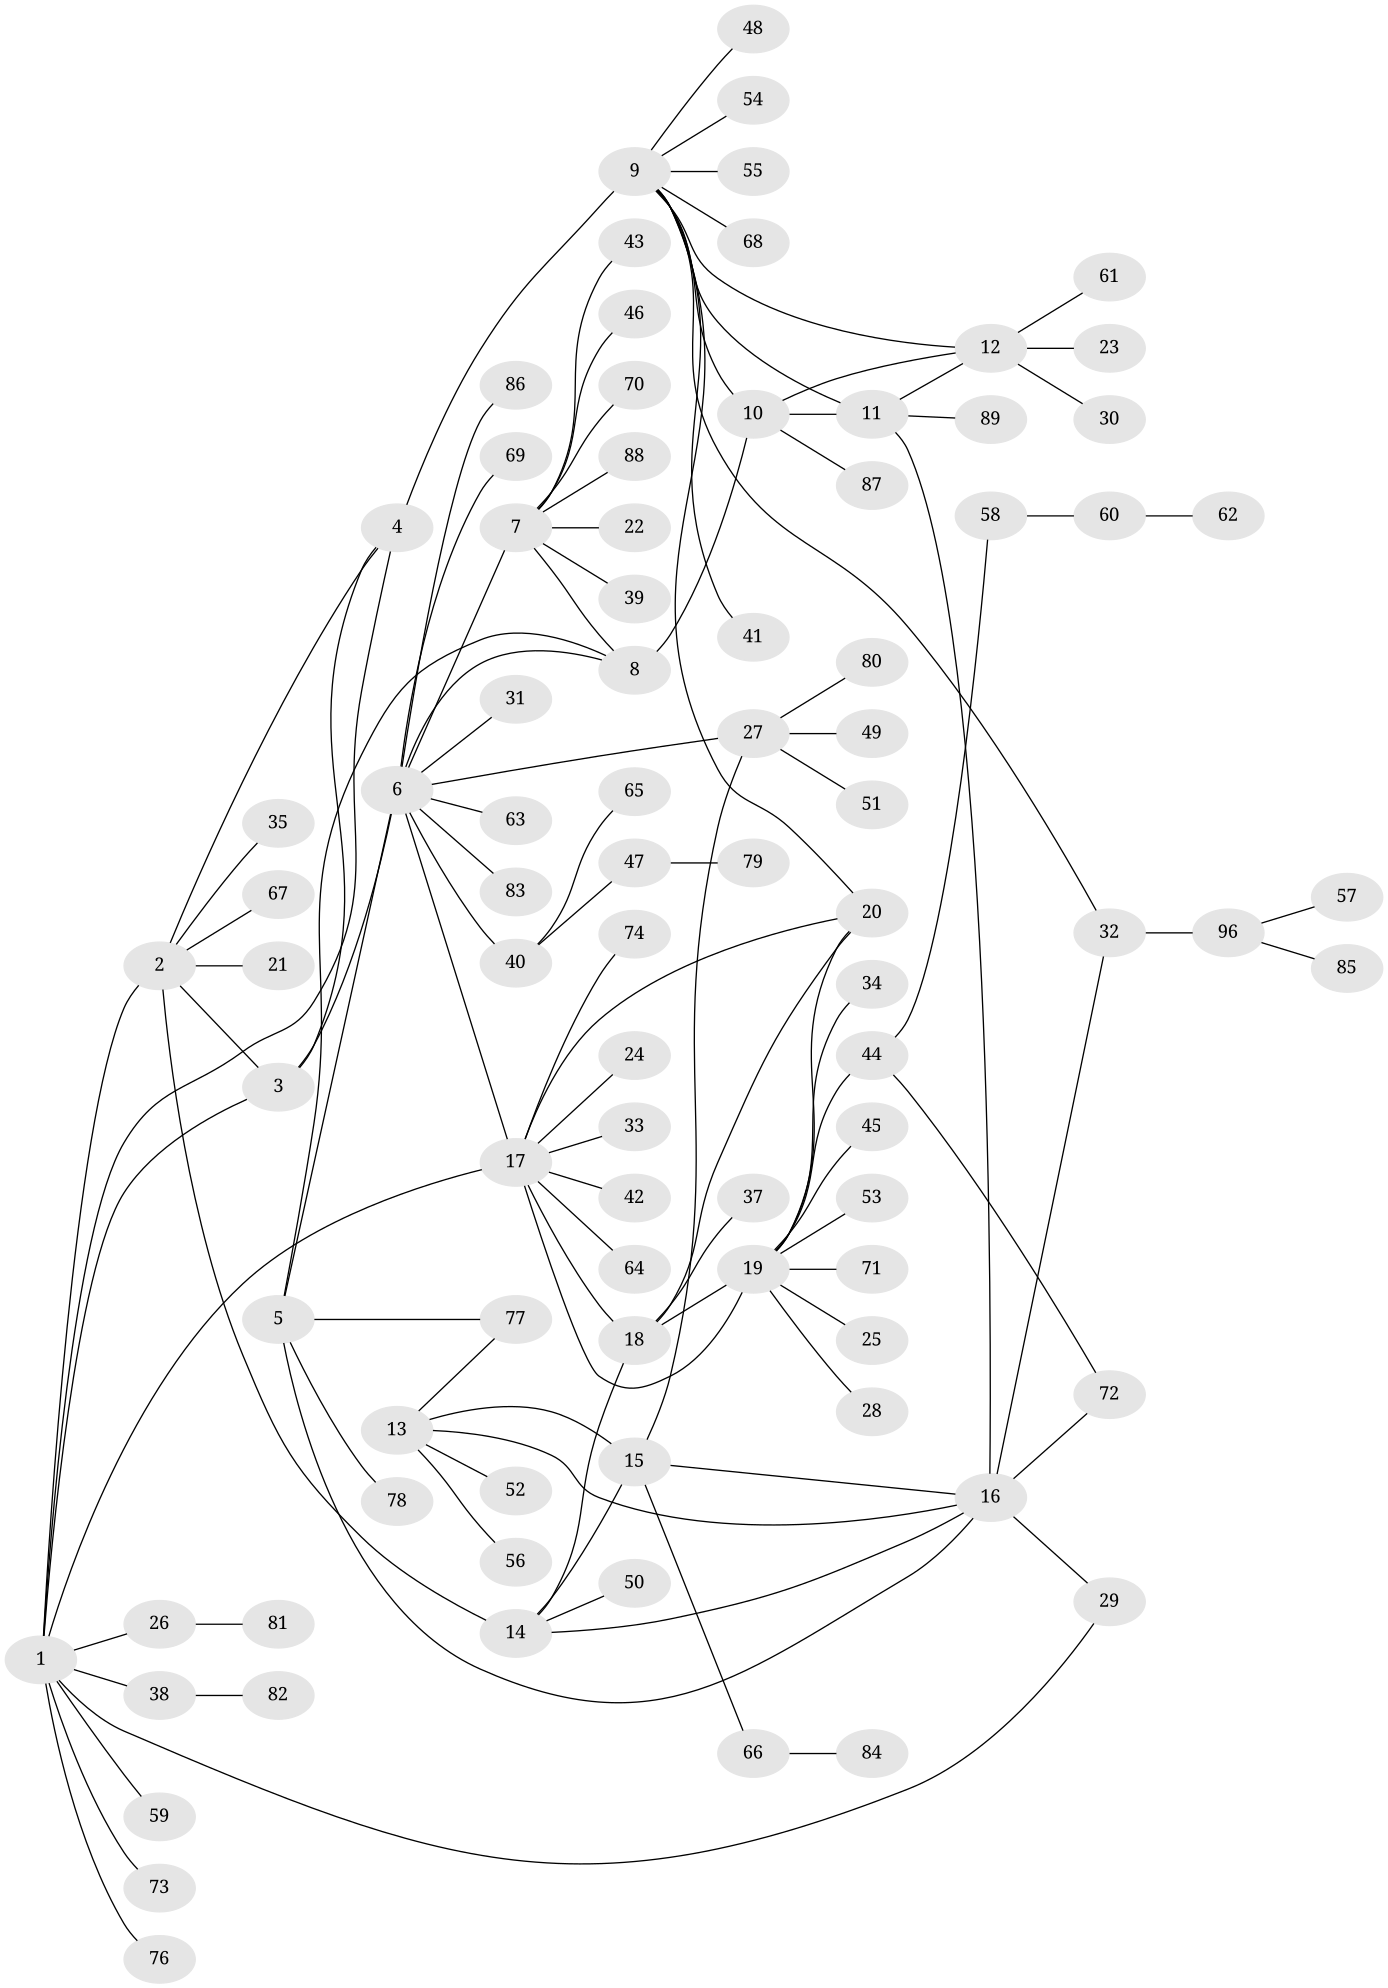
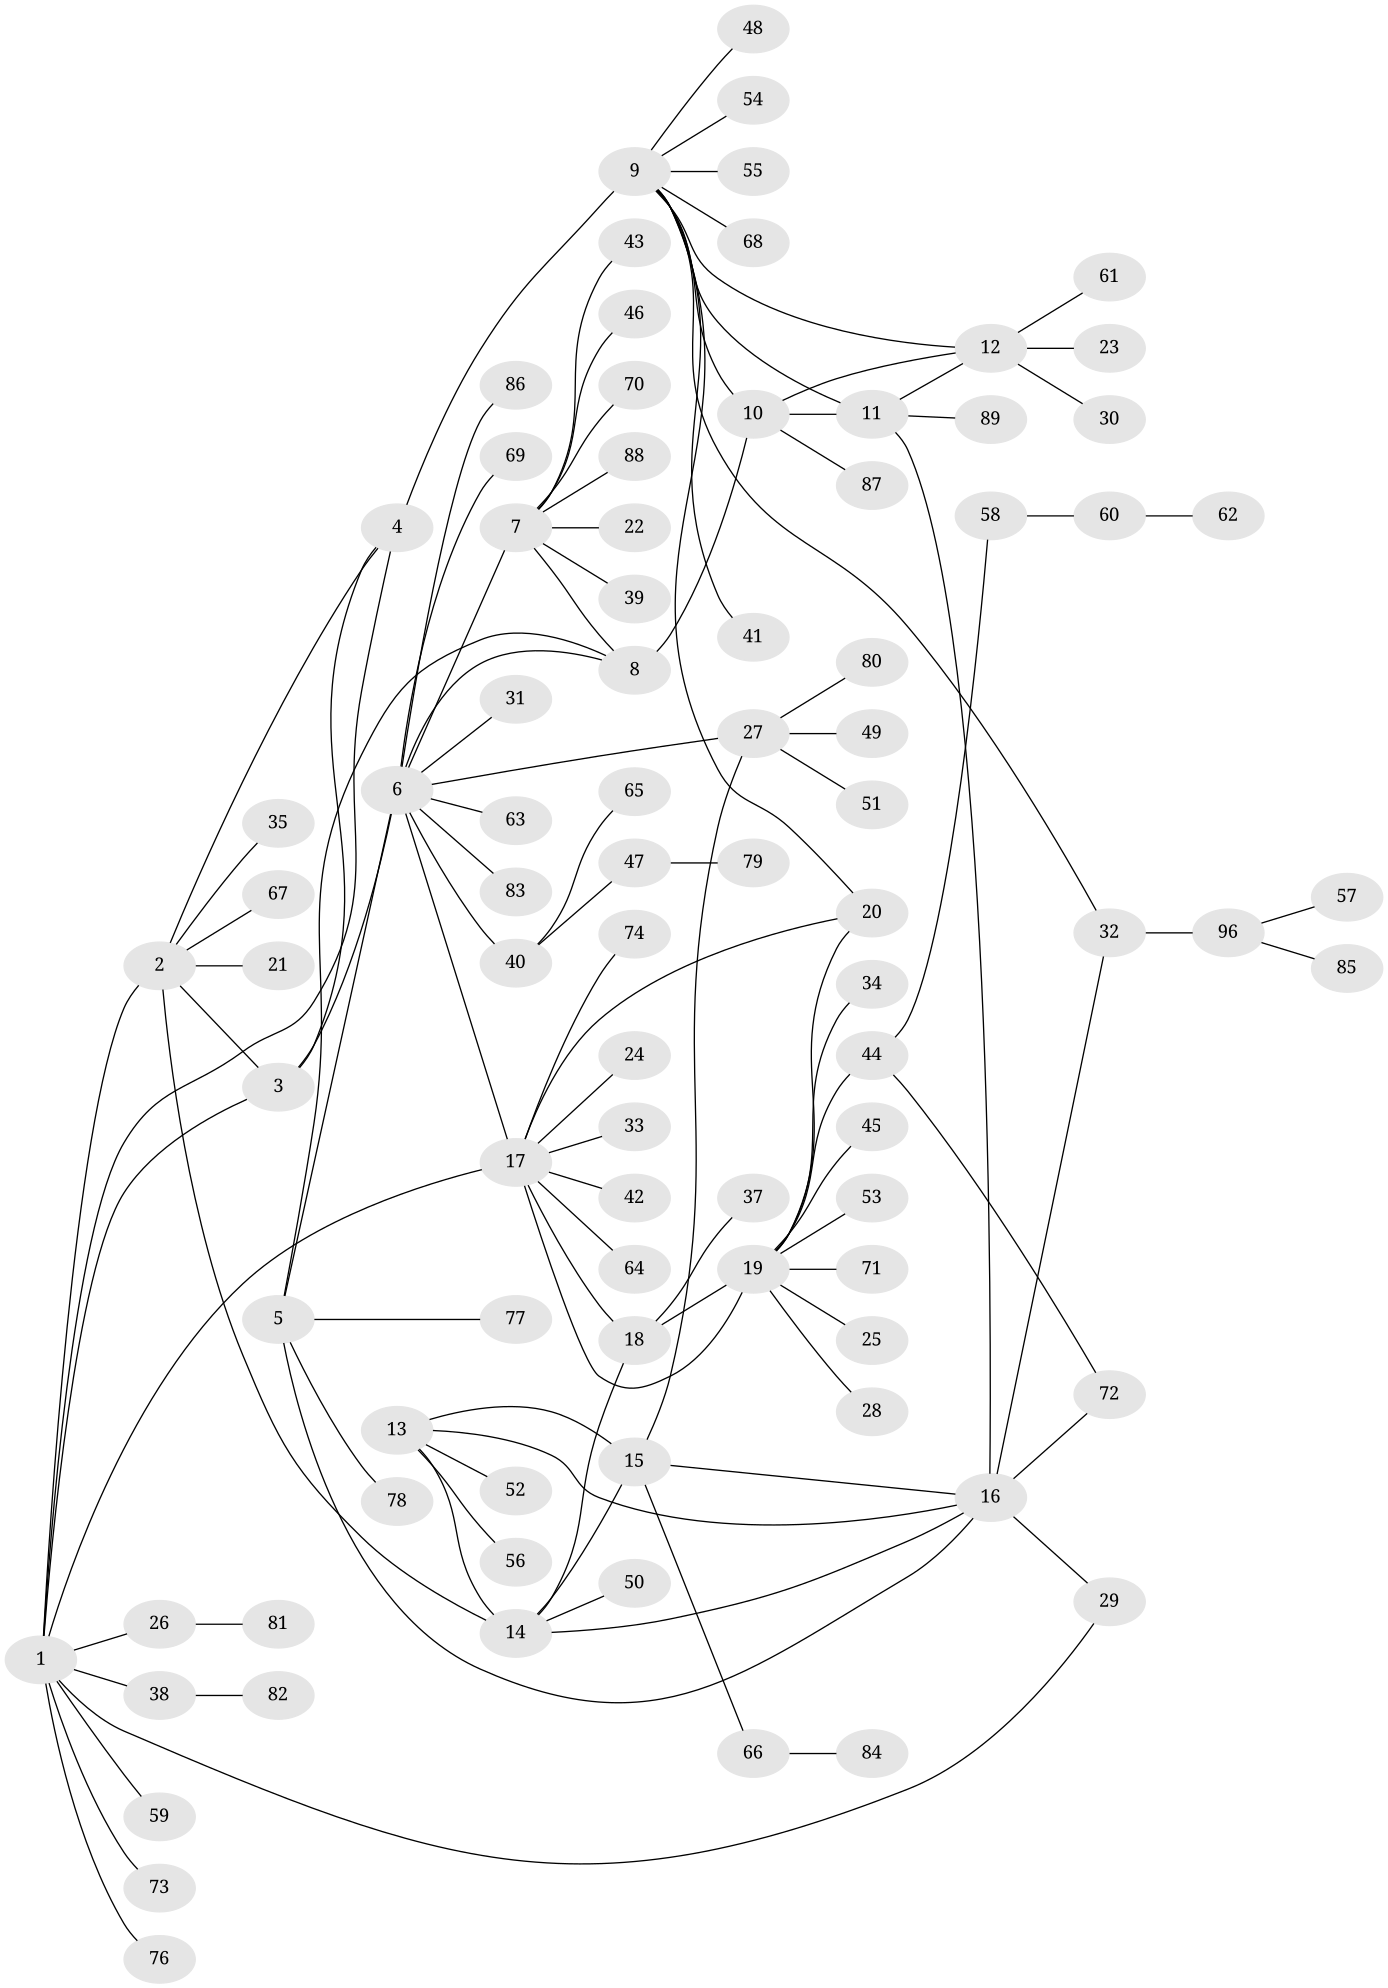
(737, 1119) -> none
(457, 1375) -> (457, 1532)
